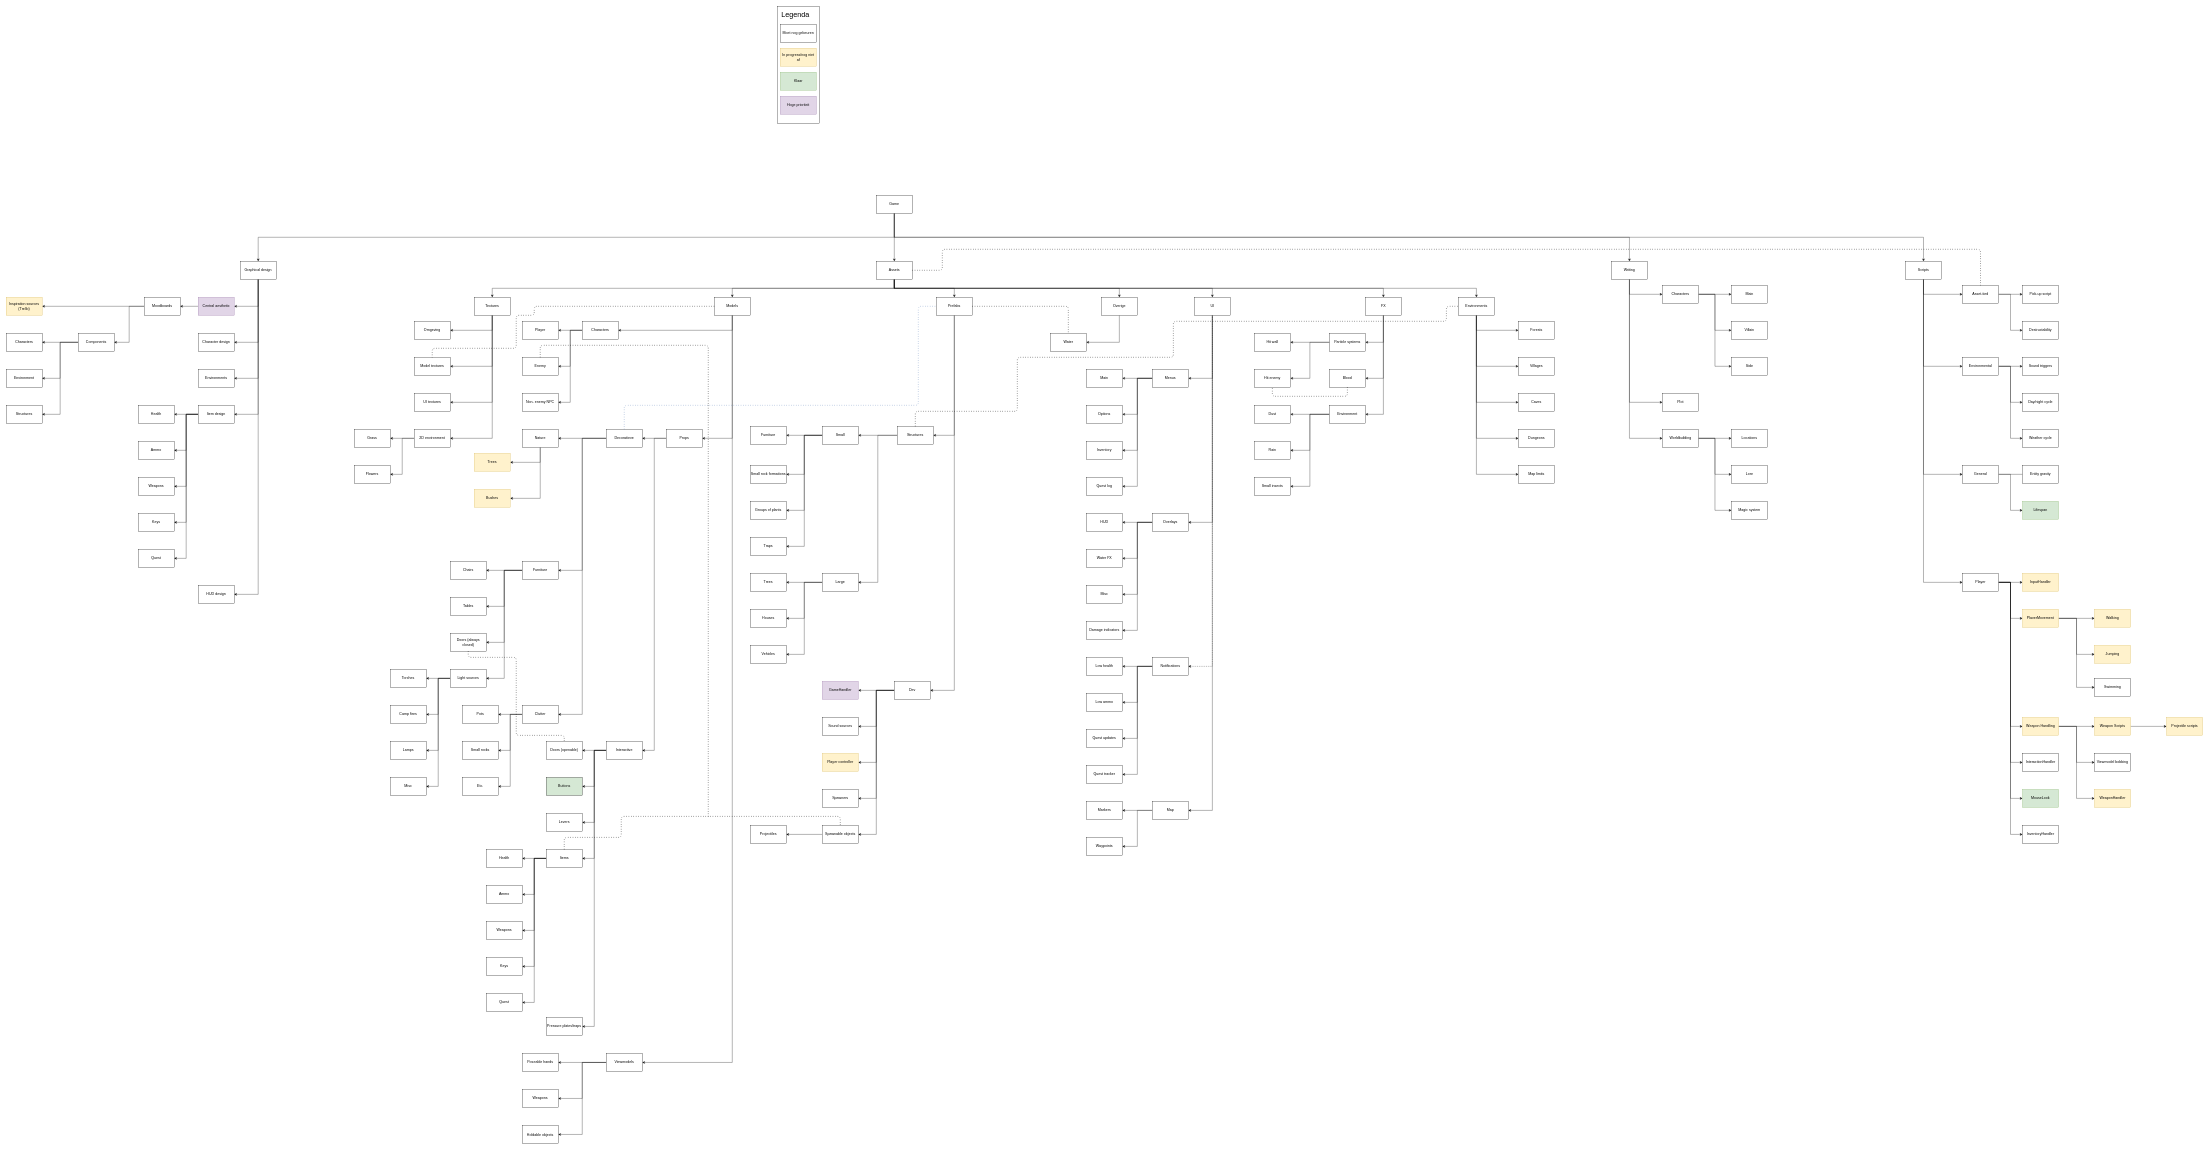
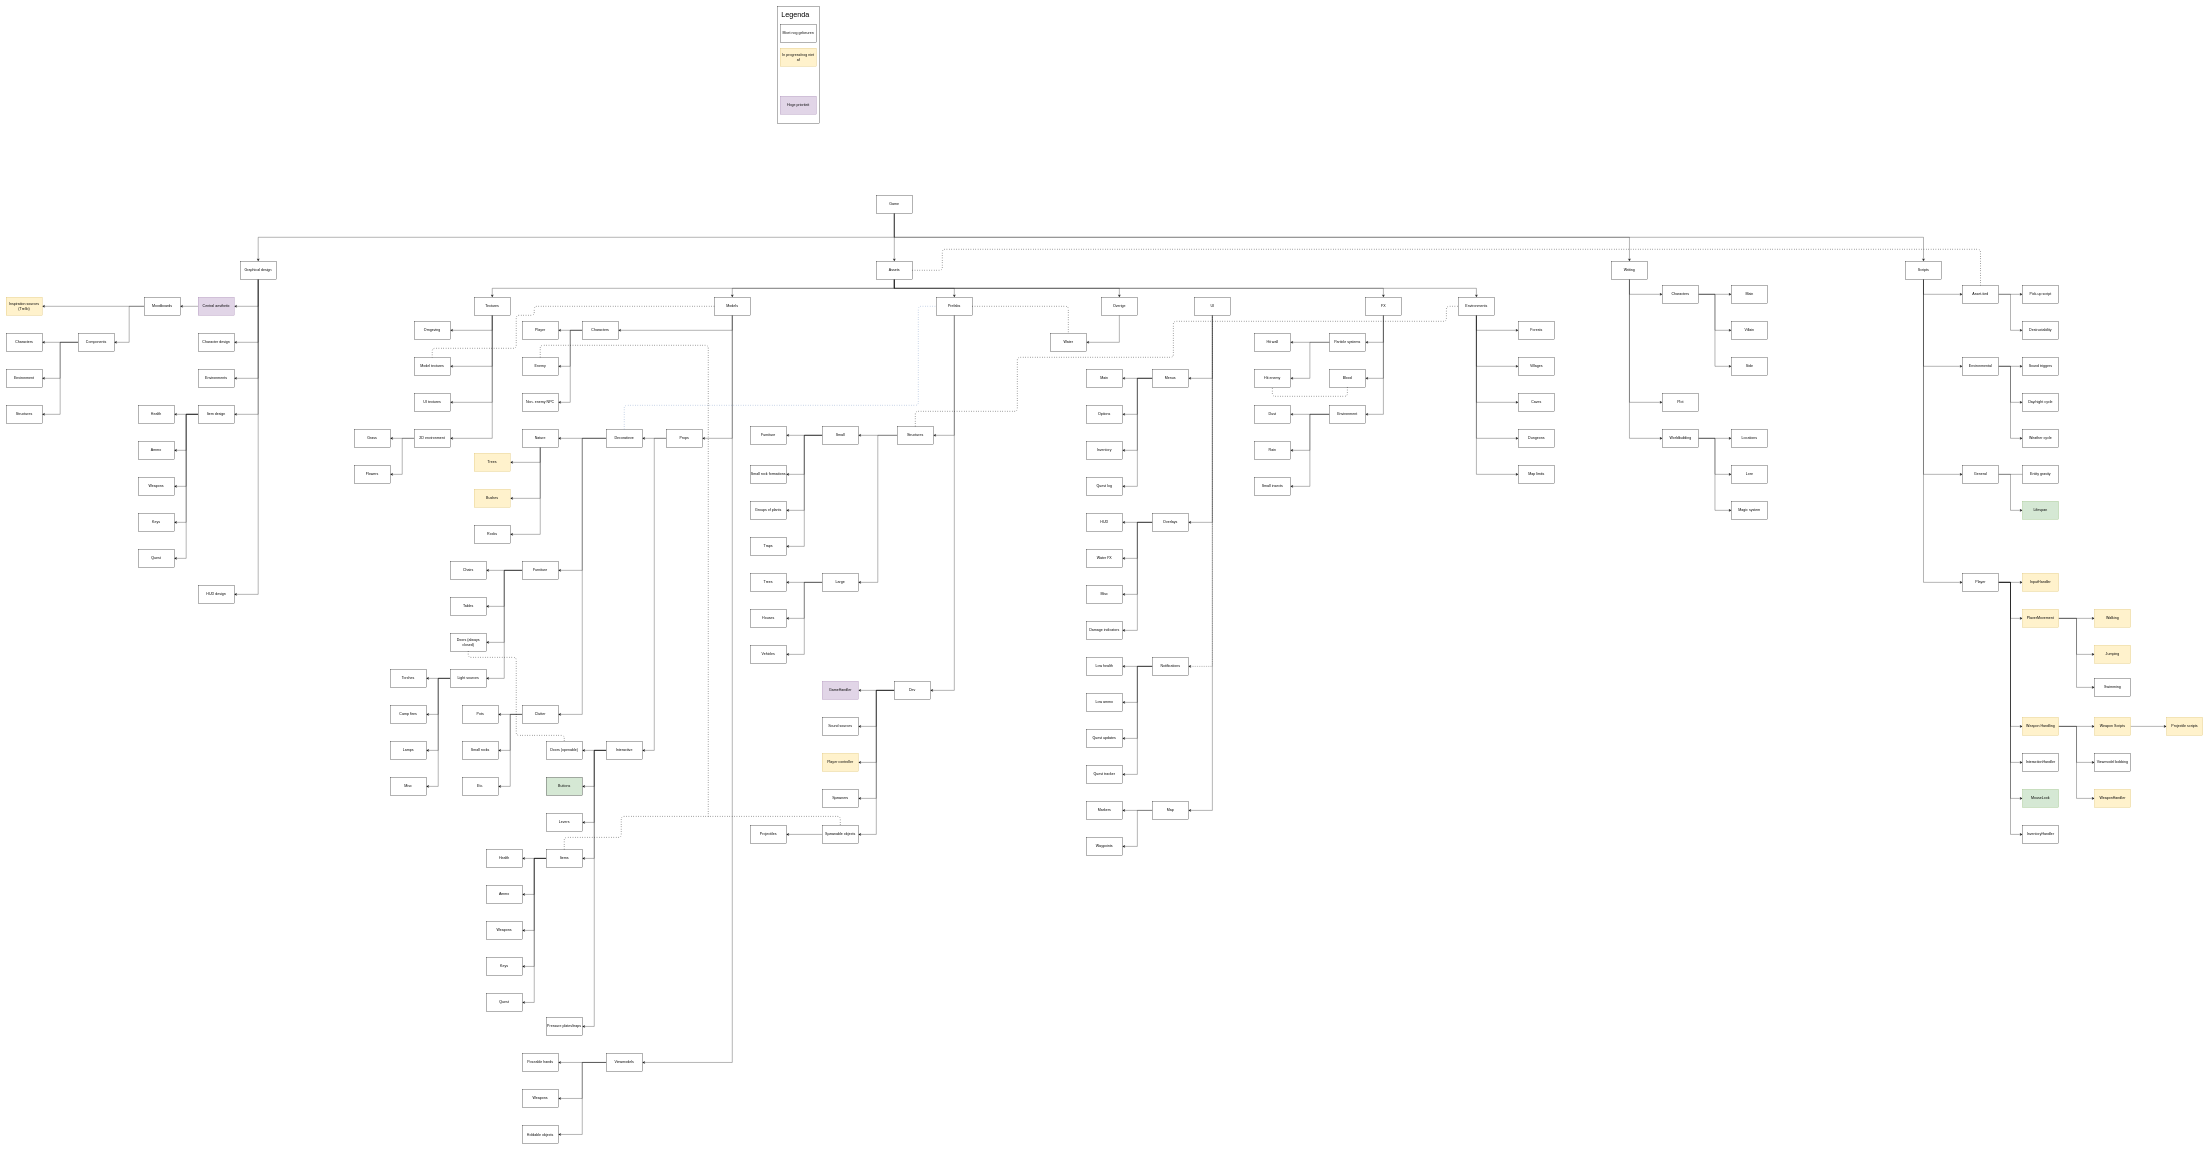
(798, 81) -> none
(1212, 294) -> none
none -> (492, 534)
none -> (513, 534)
